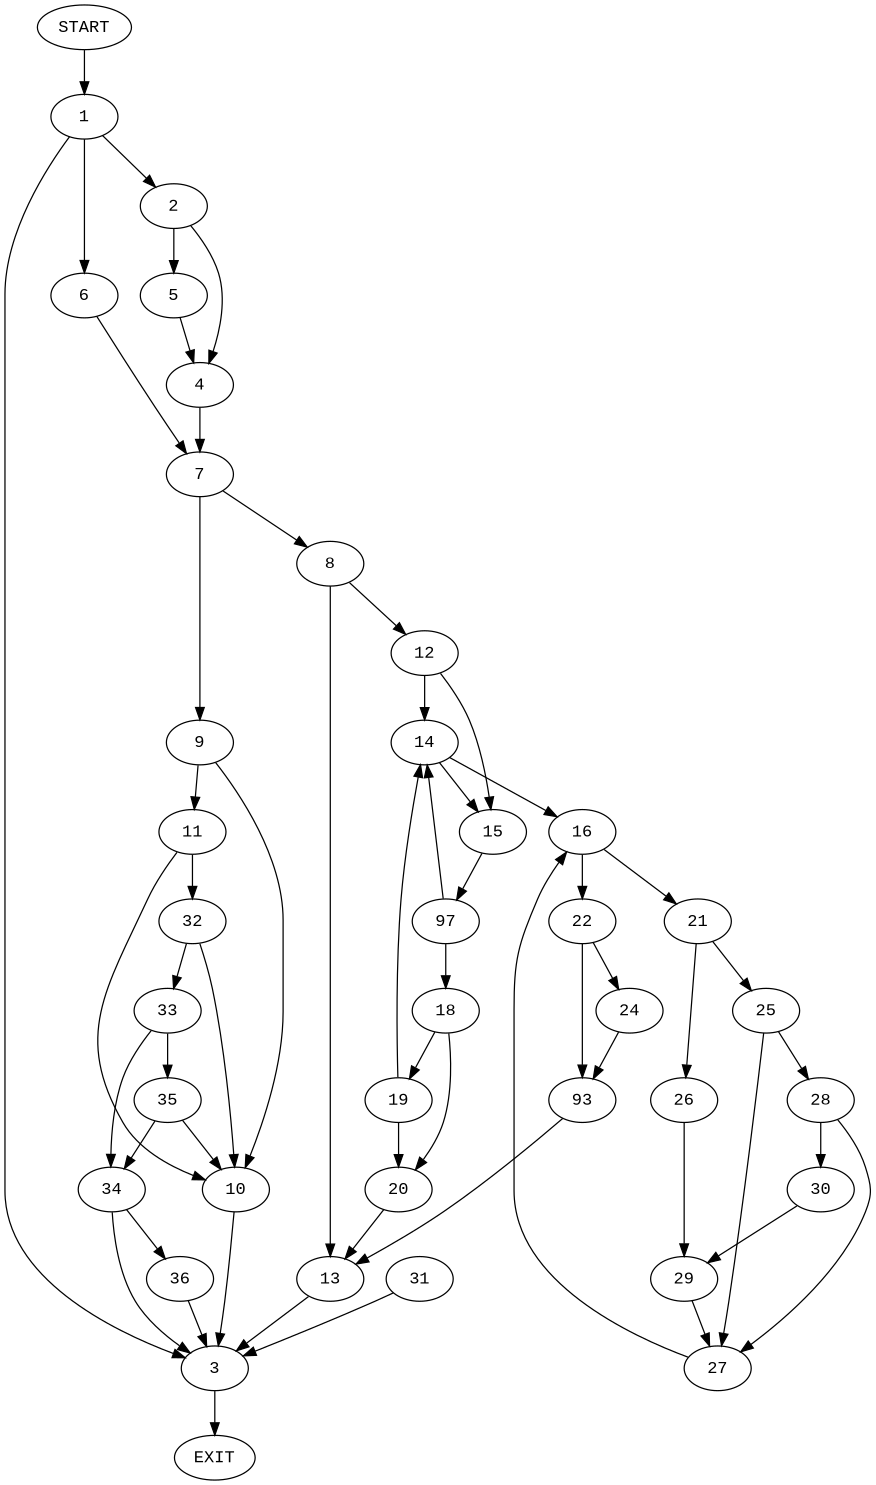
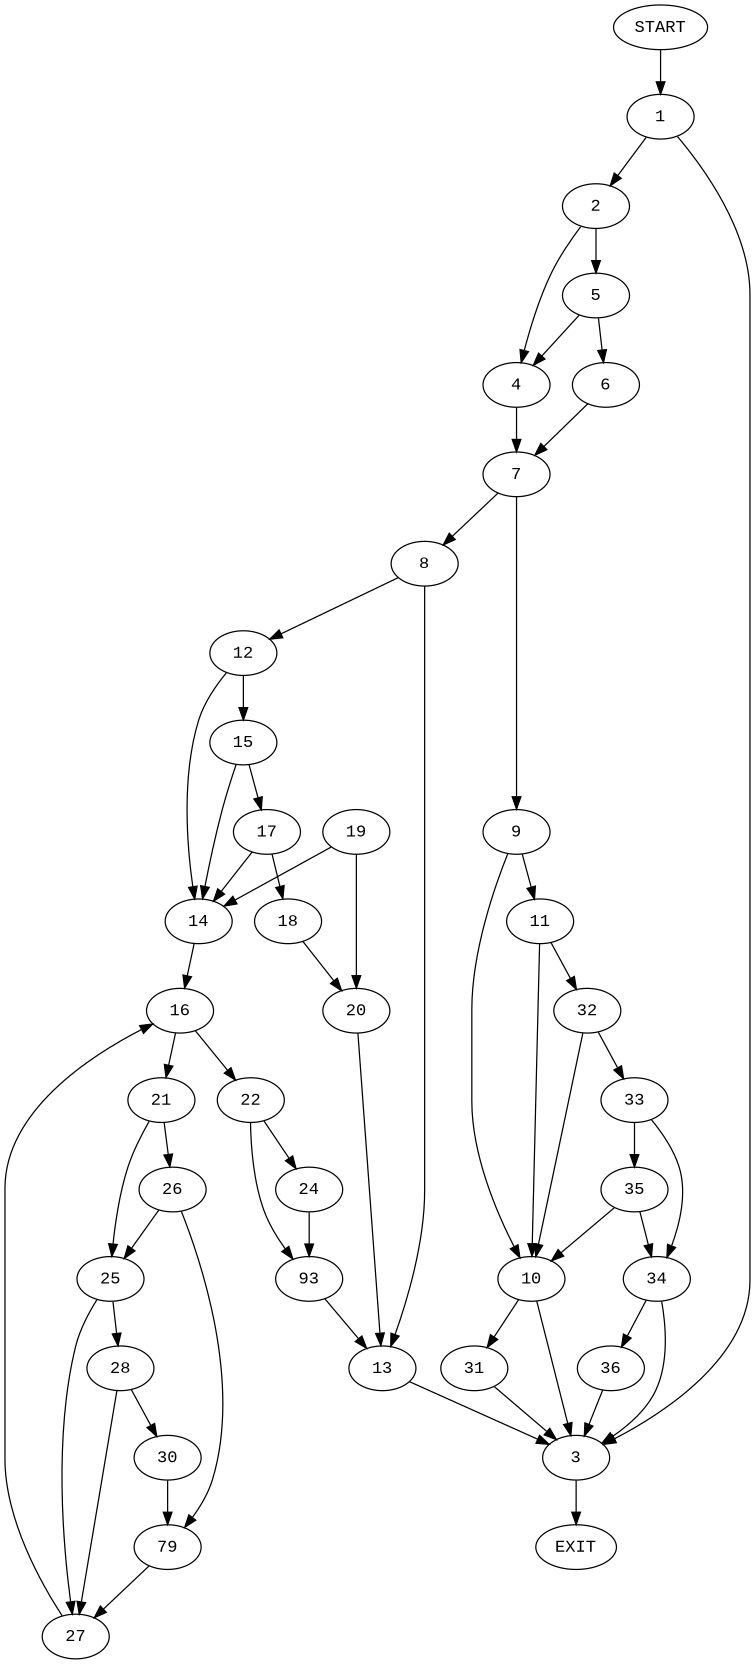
(84, 200) -> (600, 334)
(455, 782) -> (218, 825)
(446, 921) -> (267, 832)
(425, 1050) -> none
none -> (145, 1229)
(684, 1279) -> (168, 1547)
none -> (506, 1318)
